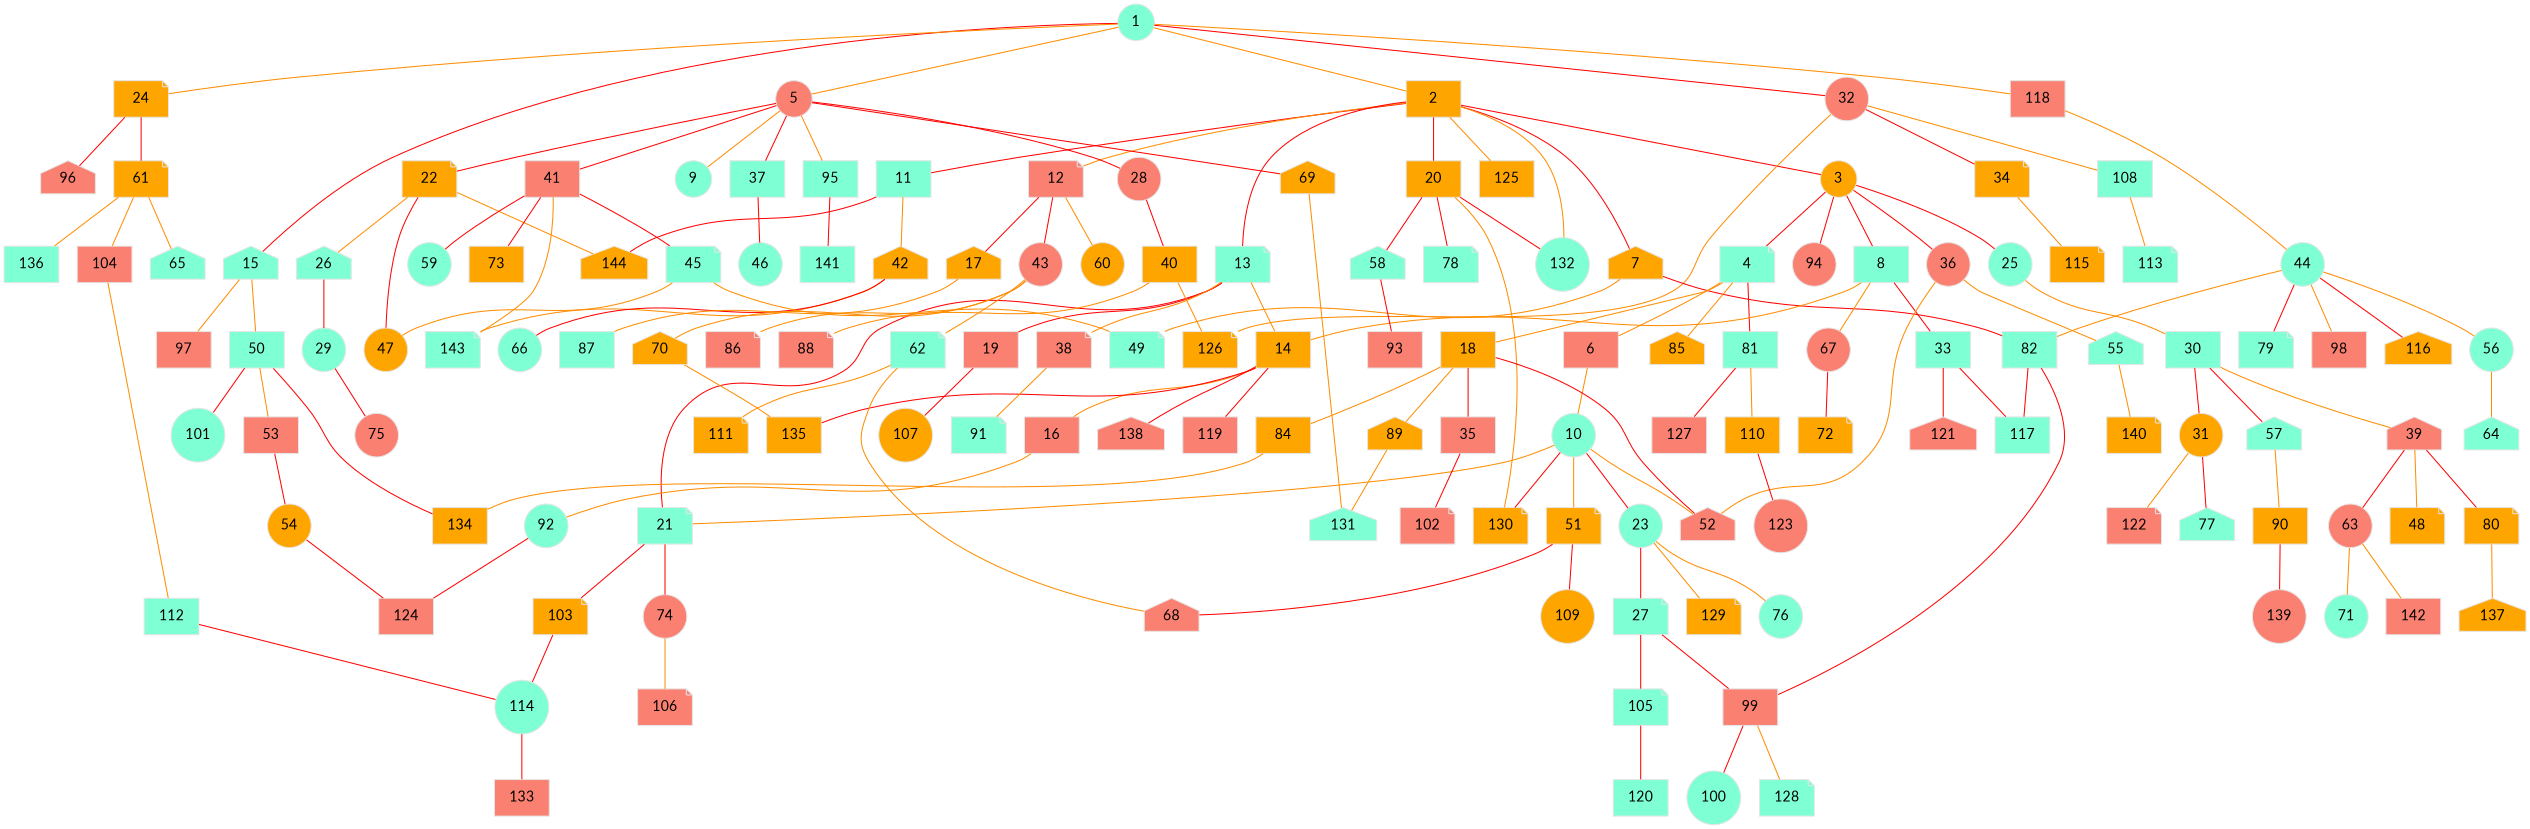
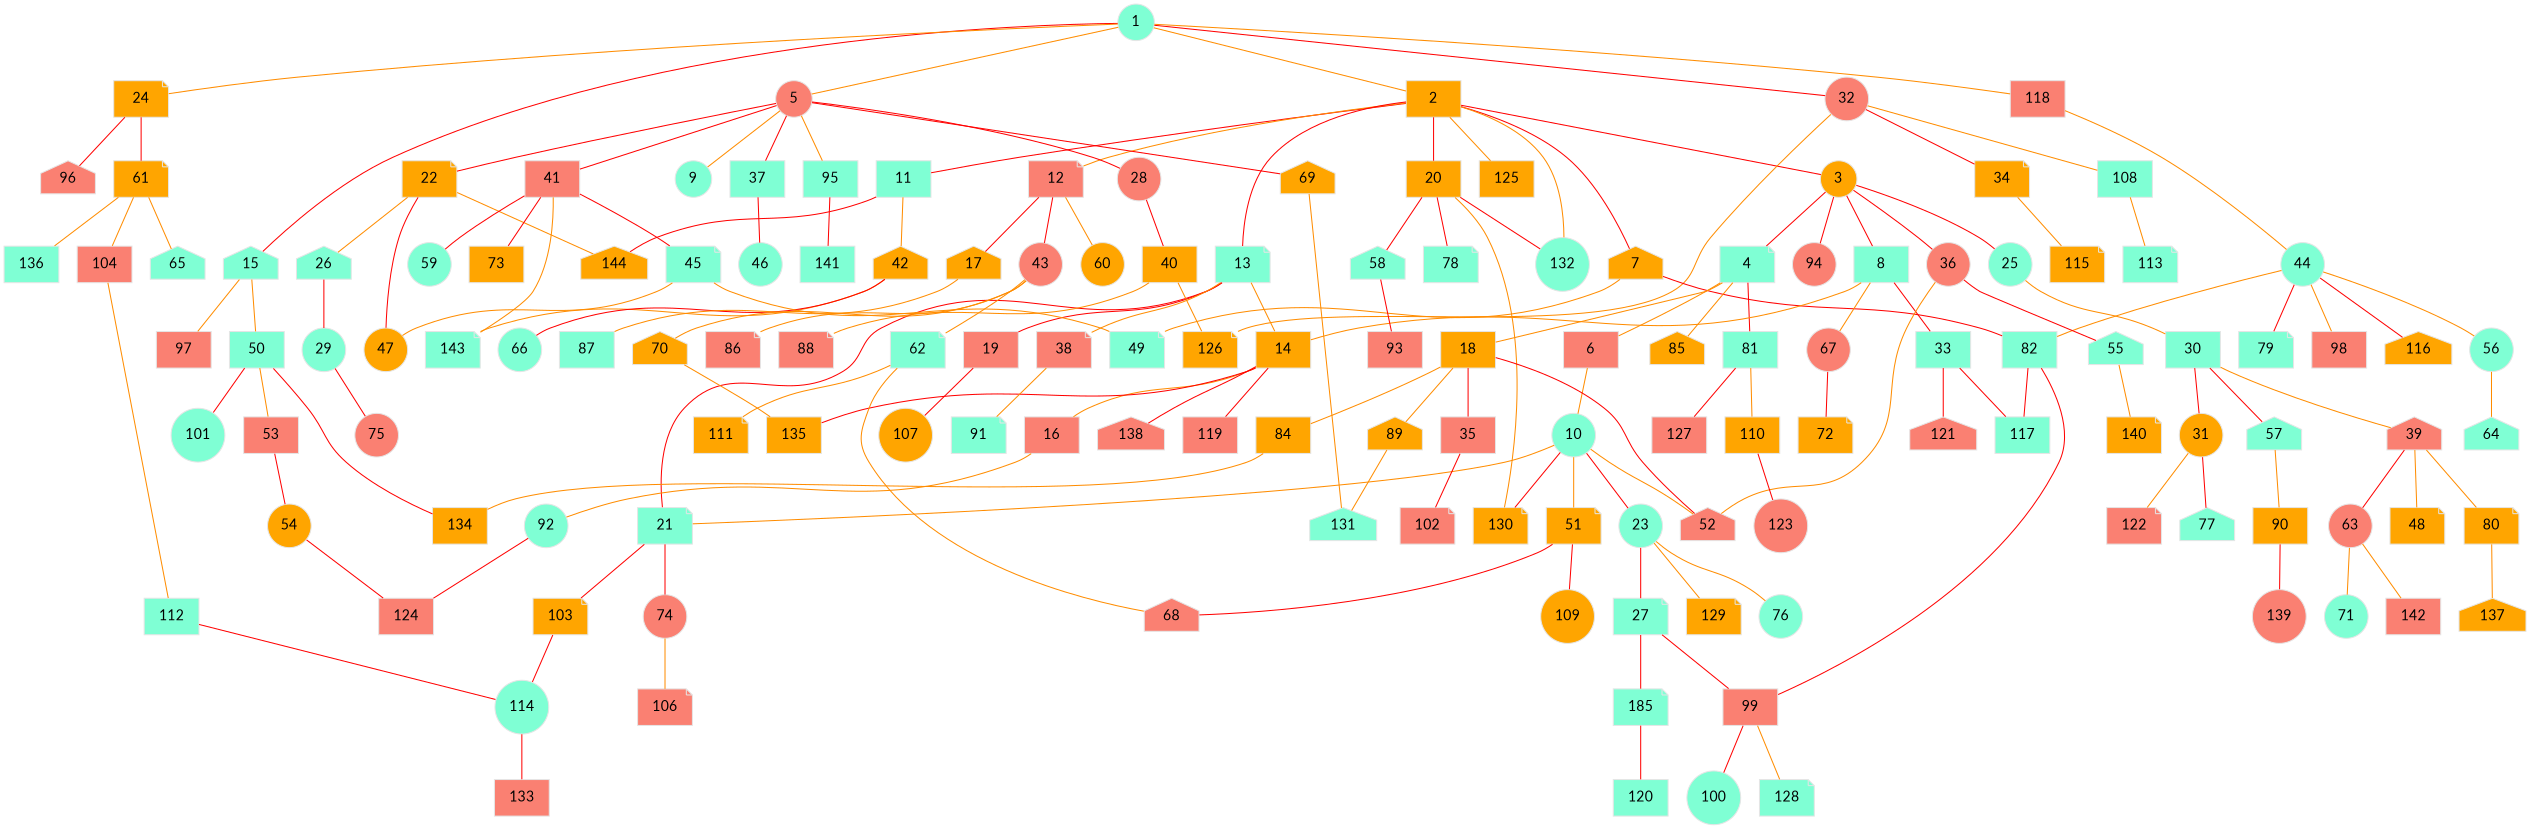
(2029, 312) -> (2029, 312)
(2451, 479) -> (2451, 479)
(1641, 707) -> (1641, 707)
